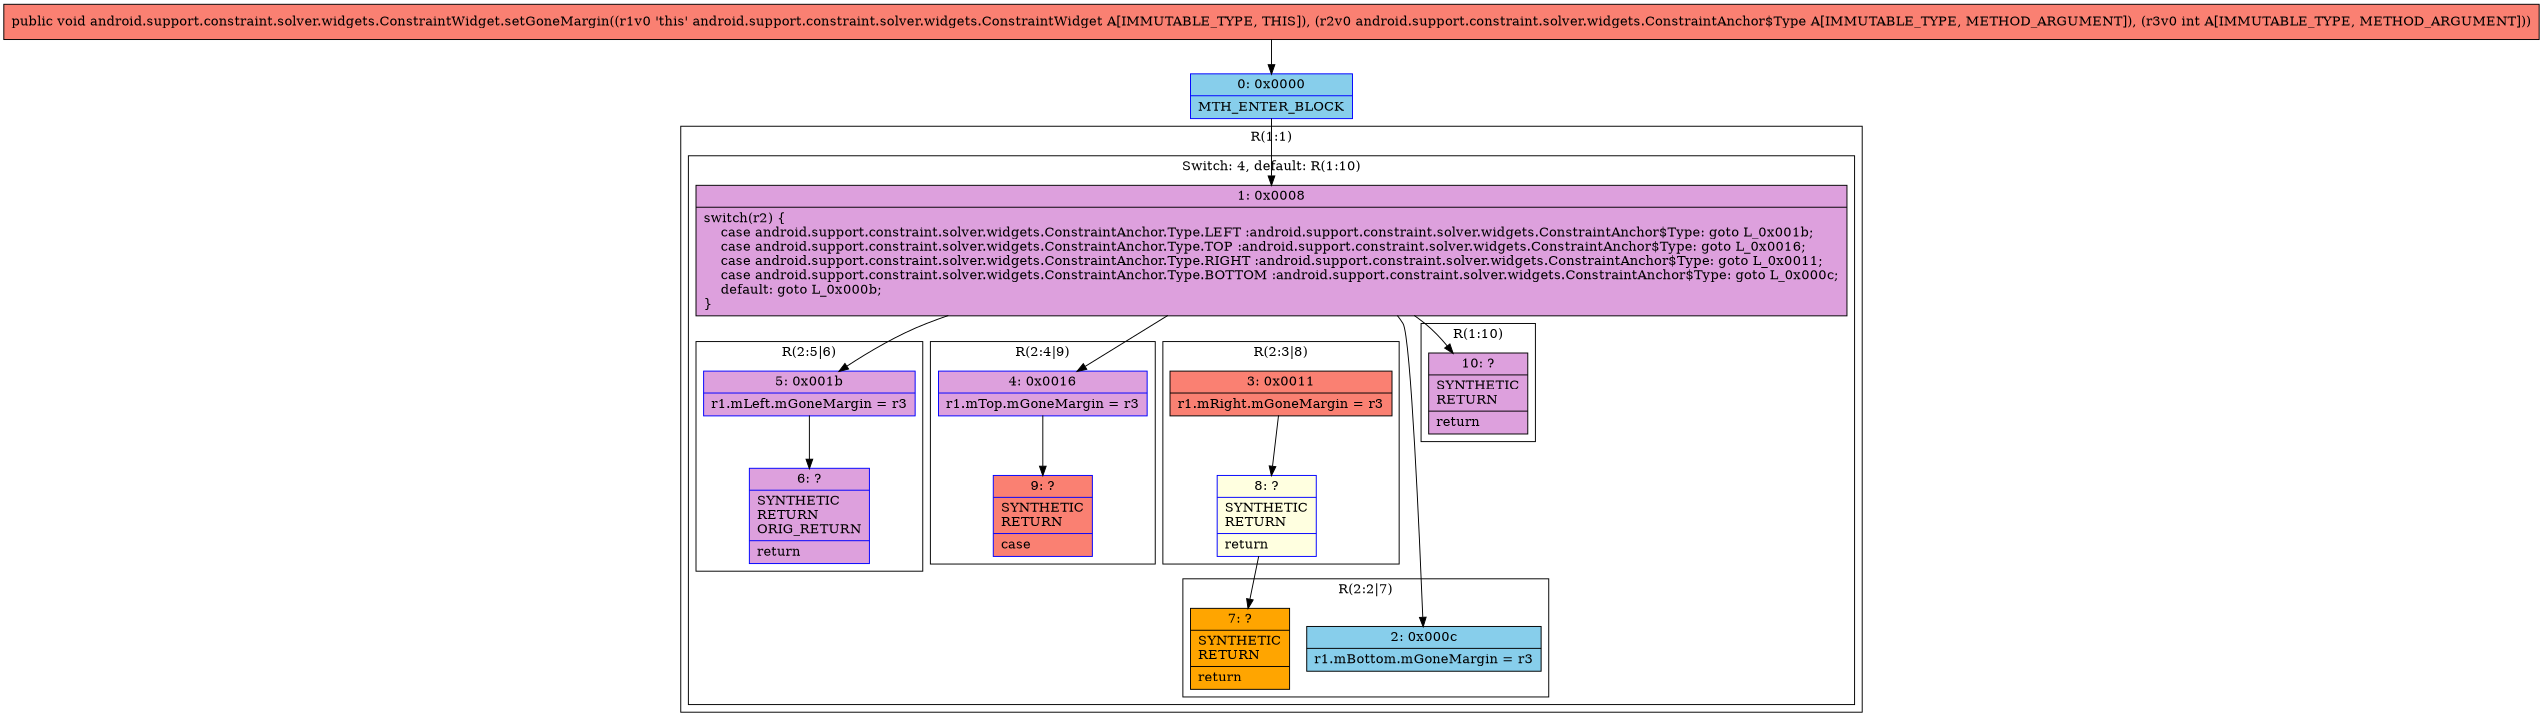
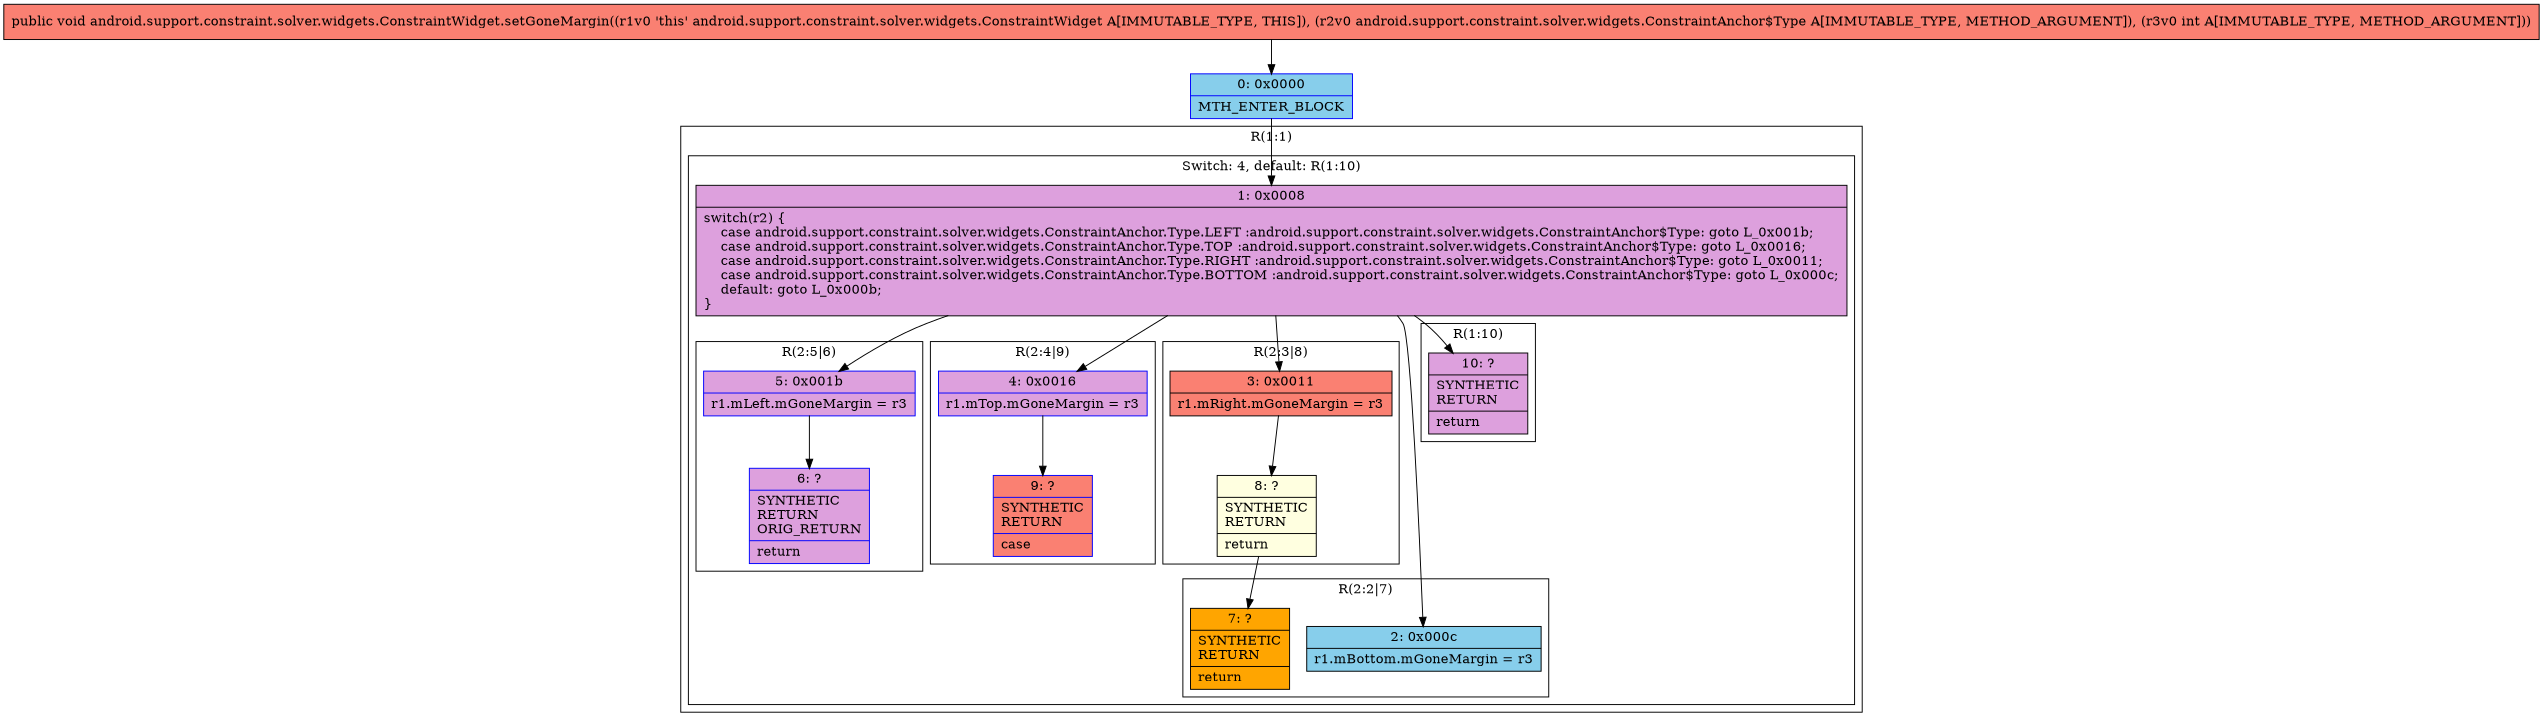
none -> (1277, 335)
(1267, 516) -> (1267, 516)
